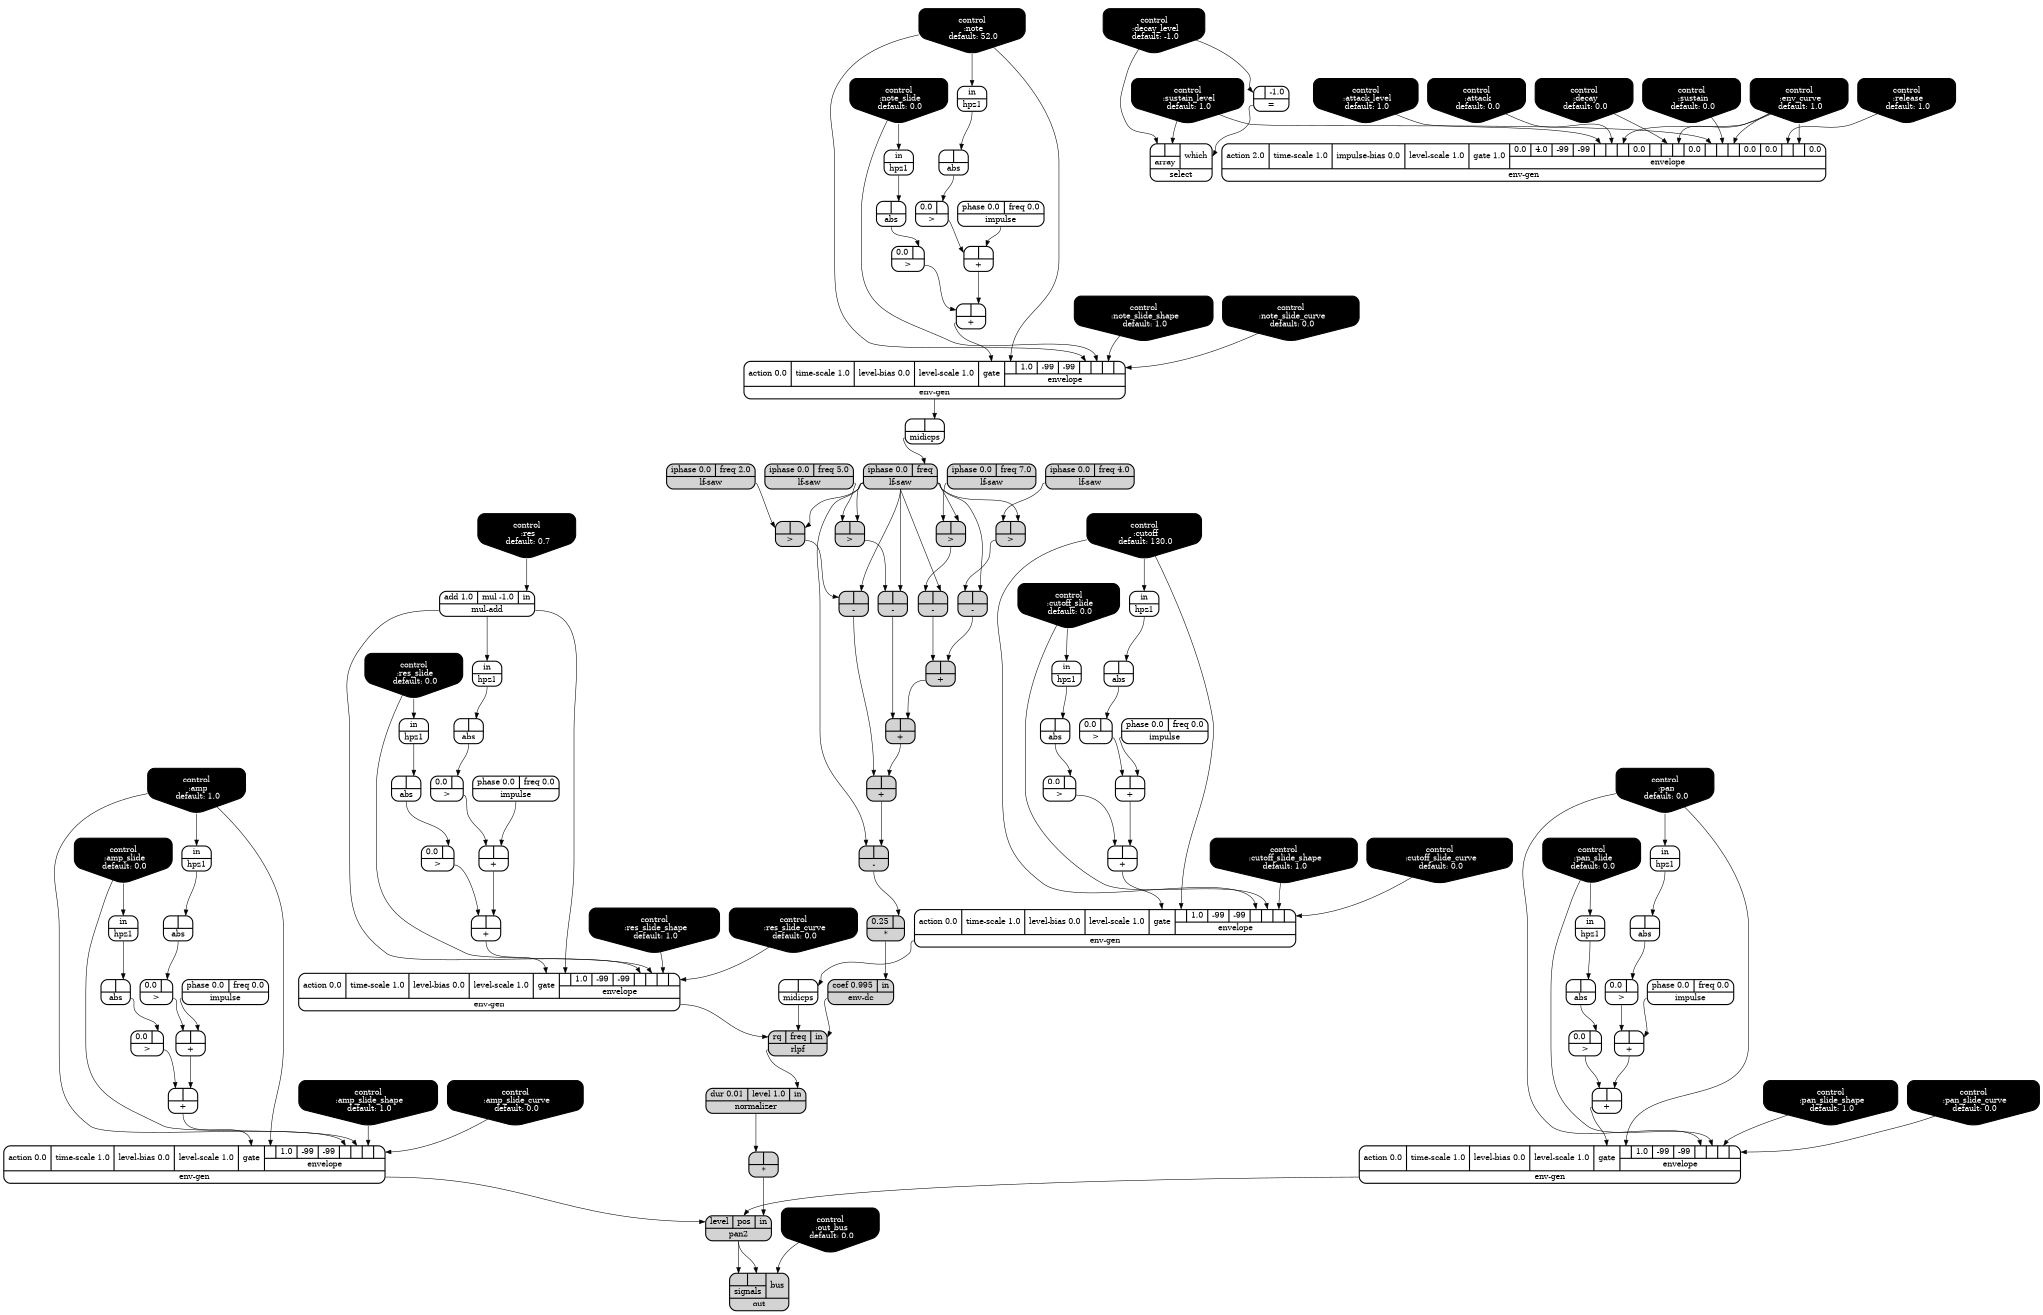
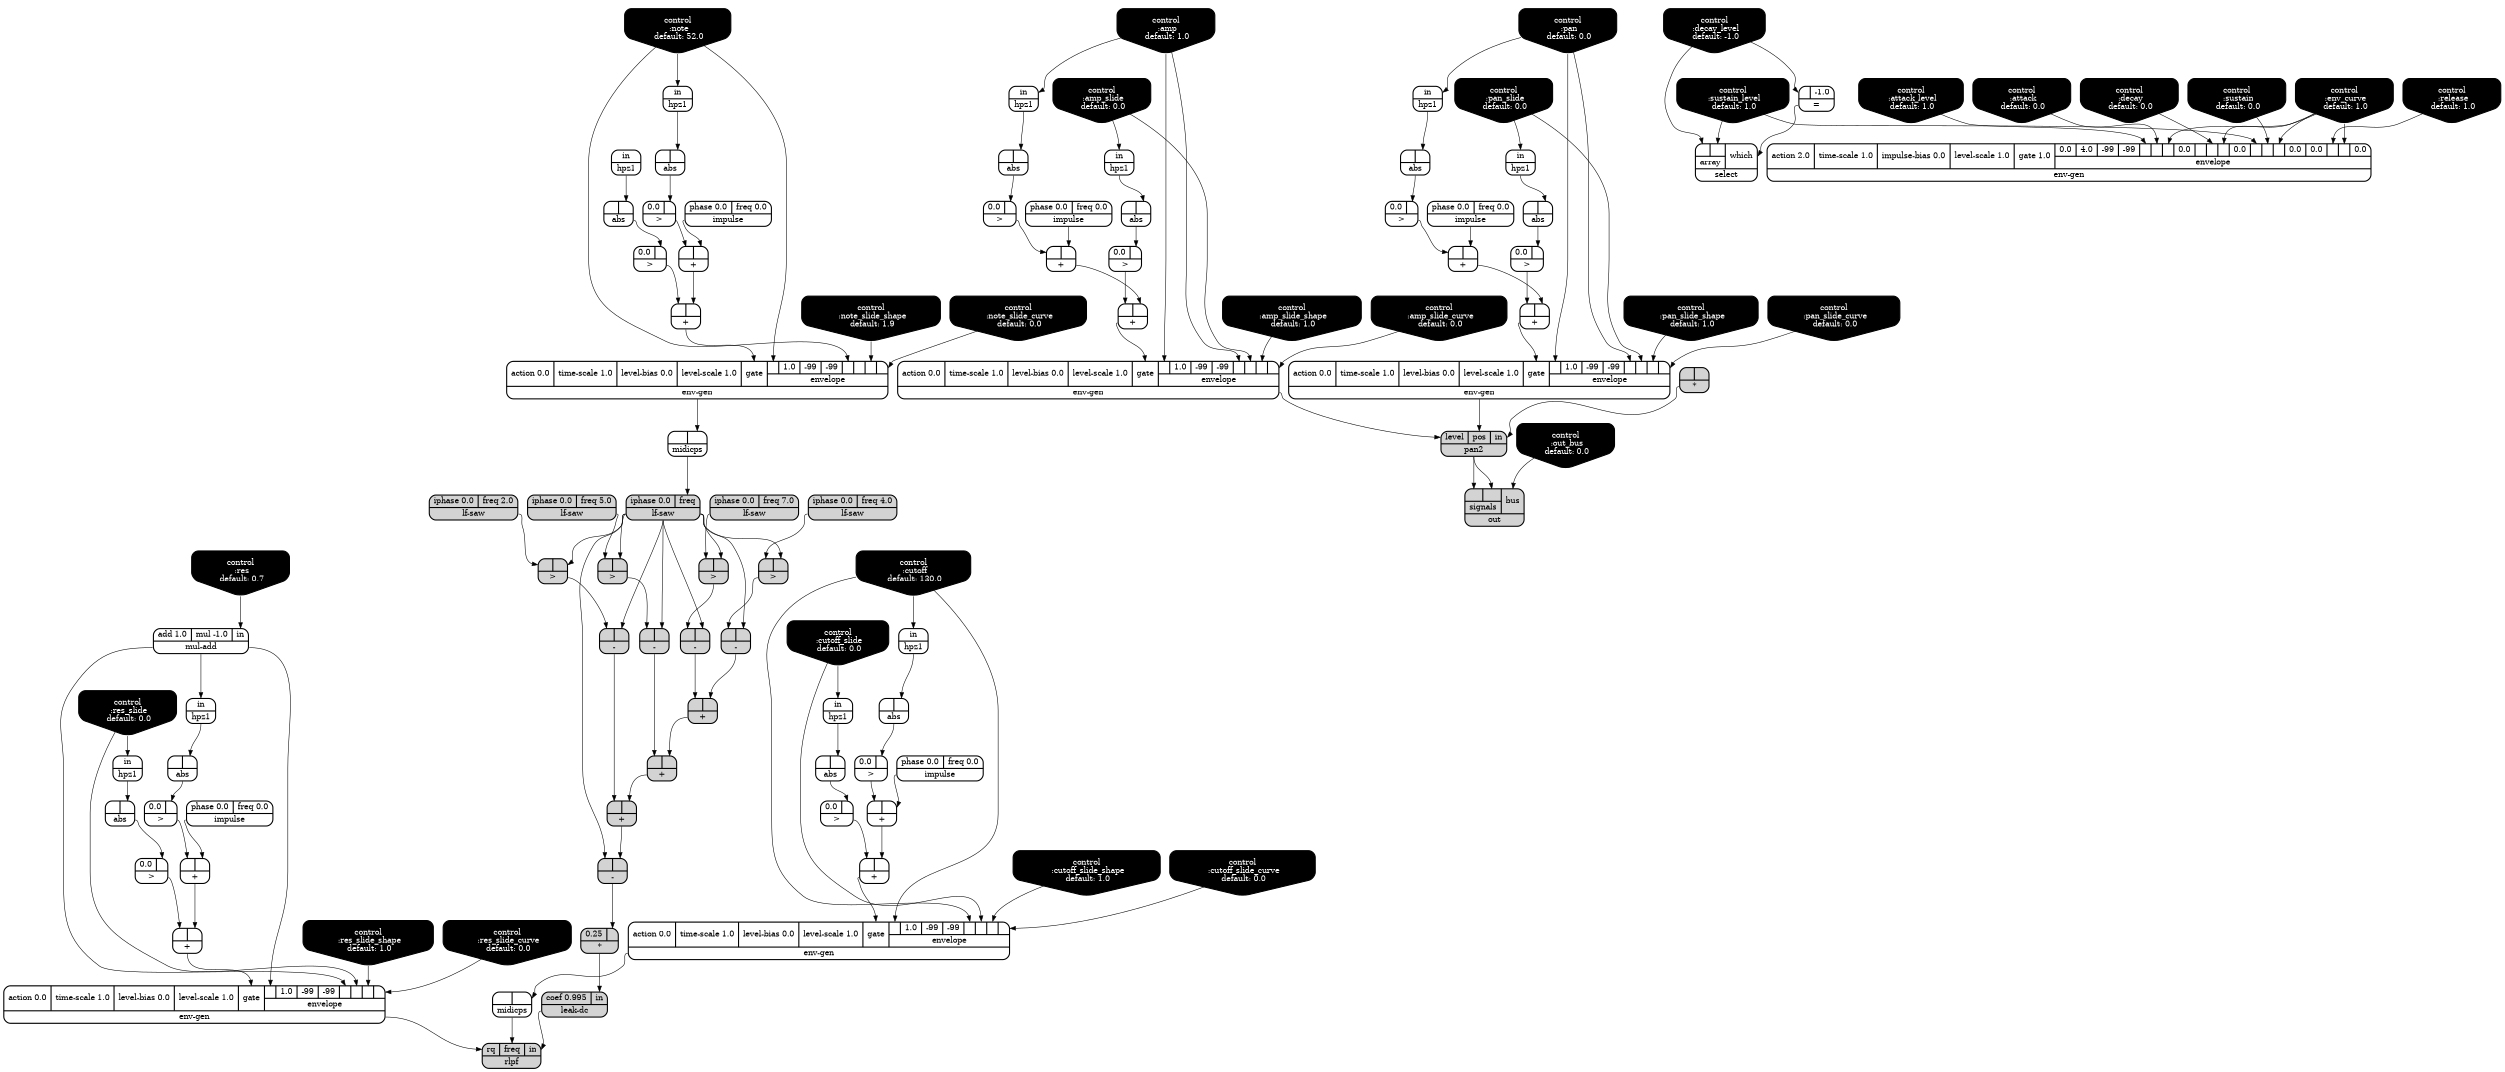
(899, 99) -> none
(1144, 316) -> (871, 316)
(861, 998) -> (575, 1011)
(756, 1101) -> none
